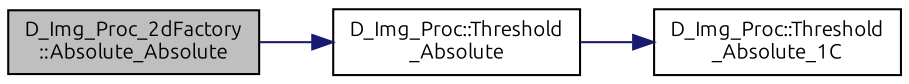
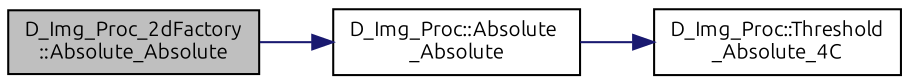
(457, 42) -> (457, 42)
(778, 42) -> (778, 42)
